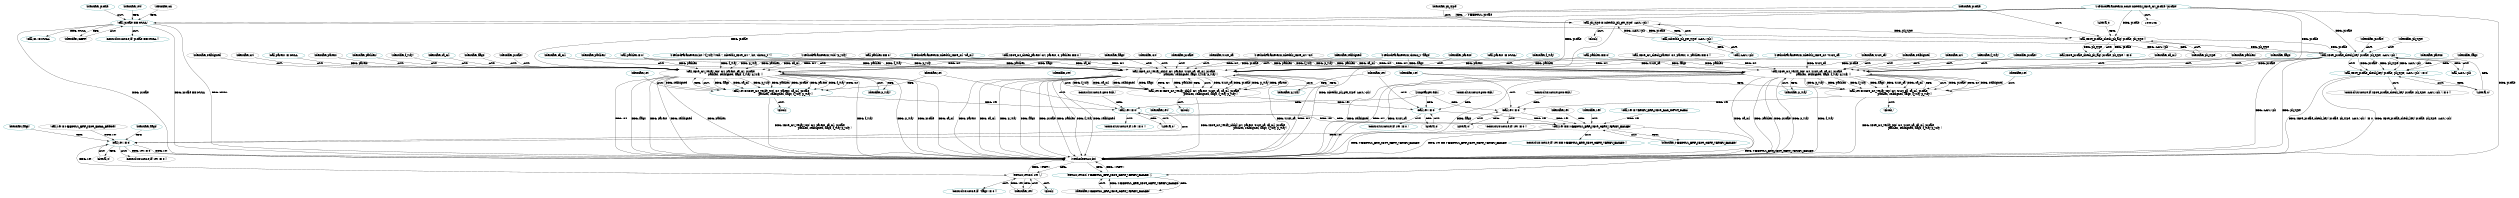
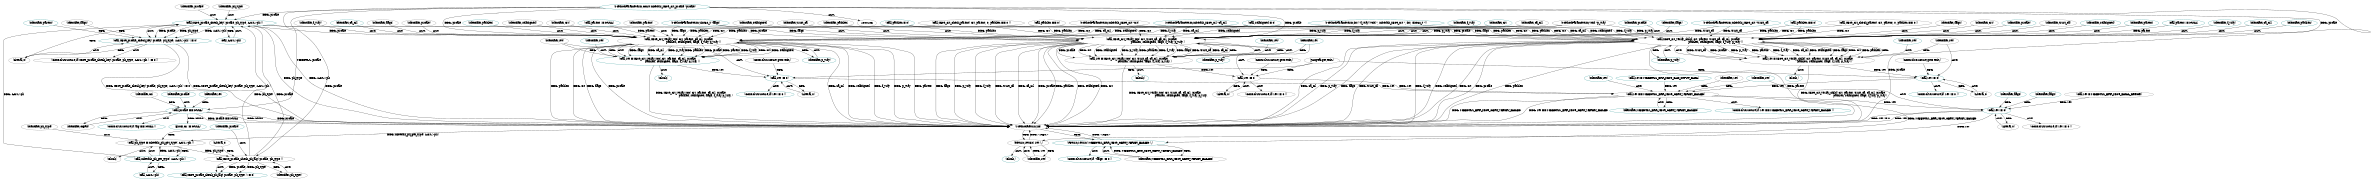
none -> (1262, 23)
(1063, 25) -> none
(38, 39) -> (188, 127)
(132, 39) -> (132, 127)
(1350, 77) -> (601, 129)
(1655, 111) -> (1664, 78)
(1001, 183) -> (1092, 149)
